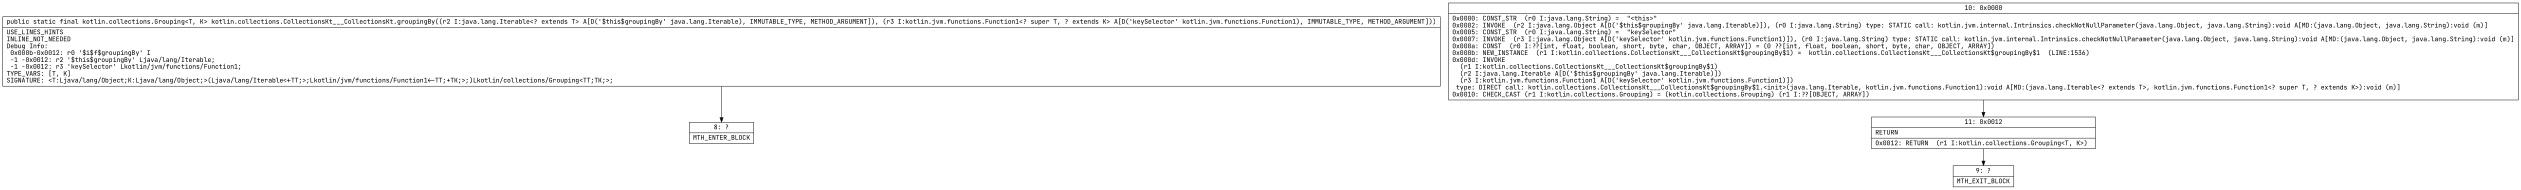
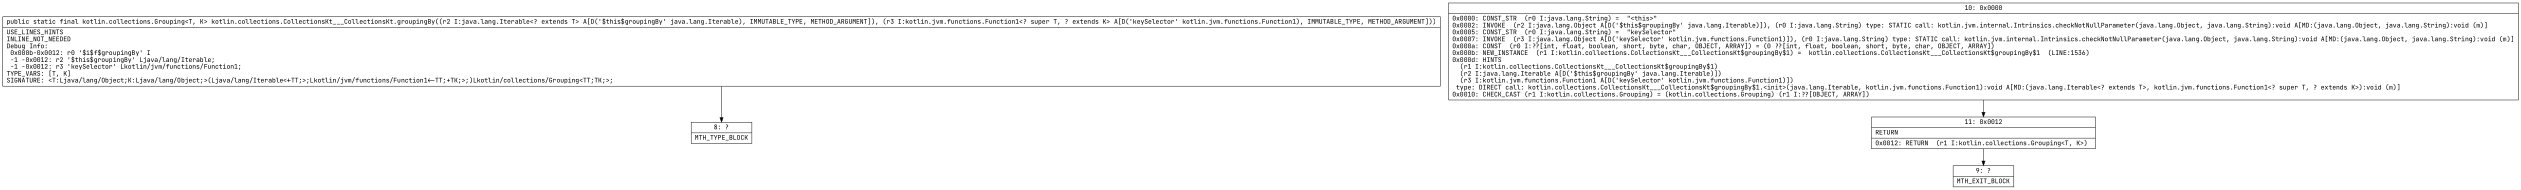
(1483, 60) -> (1481, 60)
(722, 138) -> (722, 138)
